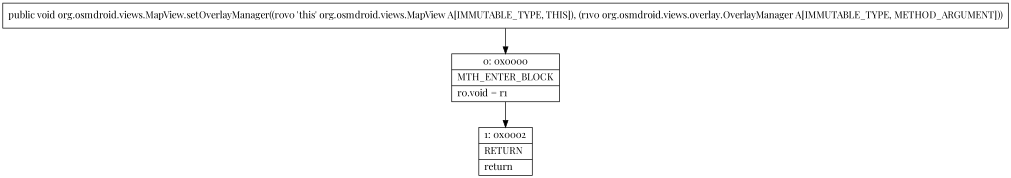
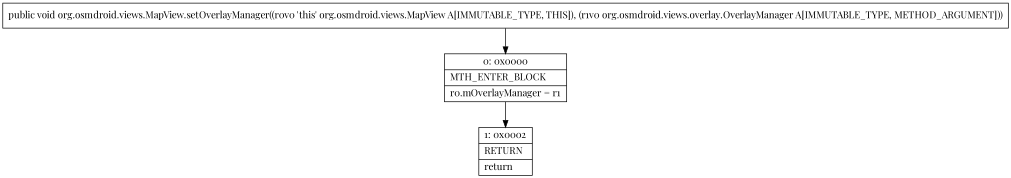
(483, 93) -> (506, 93)
